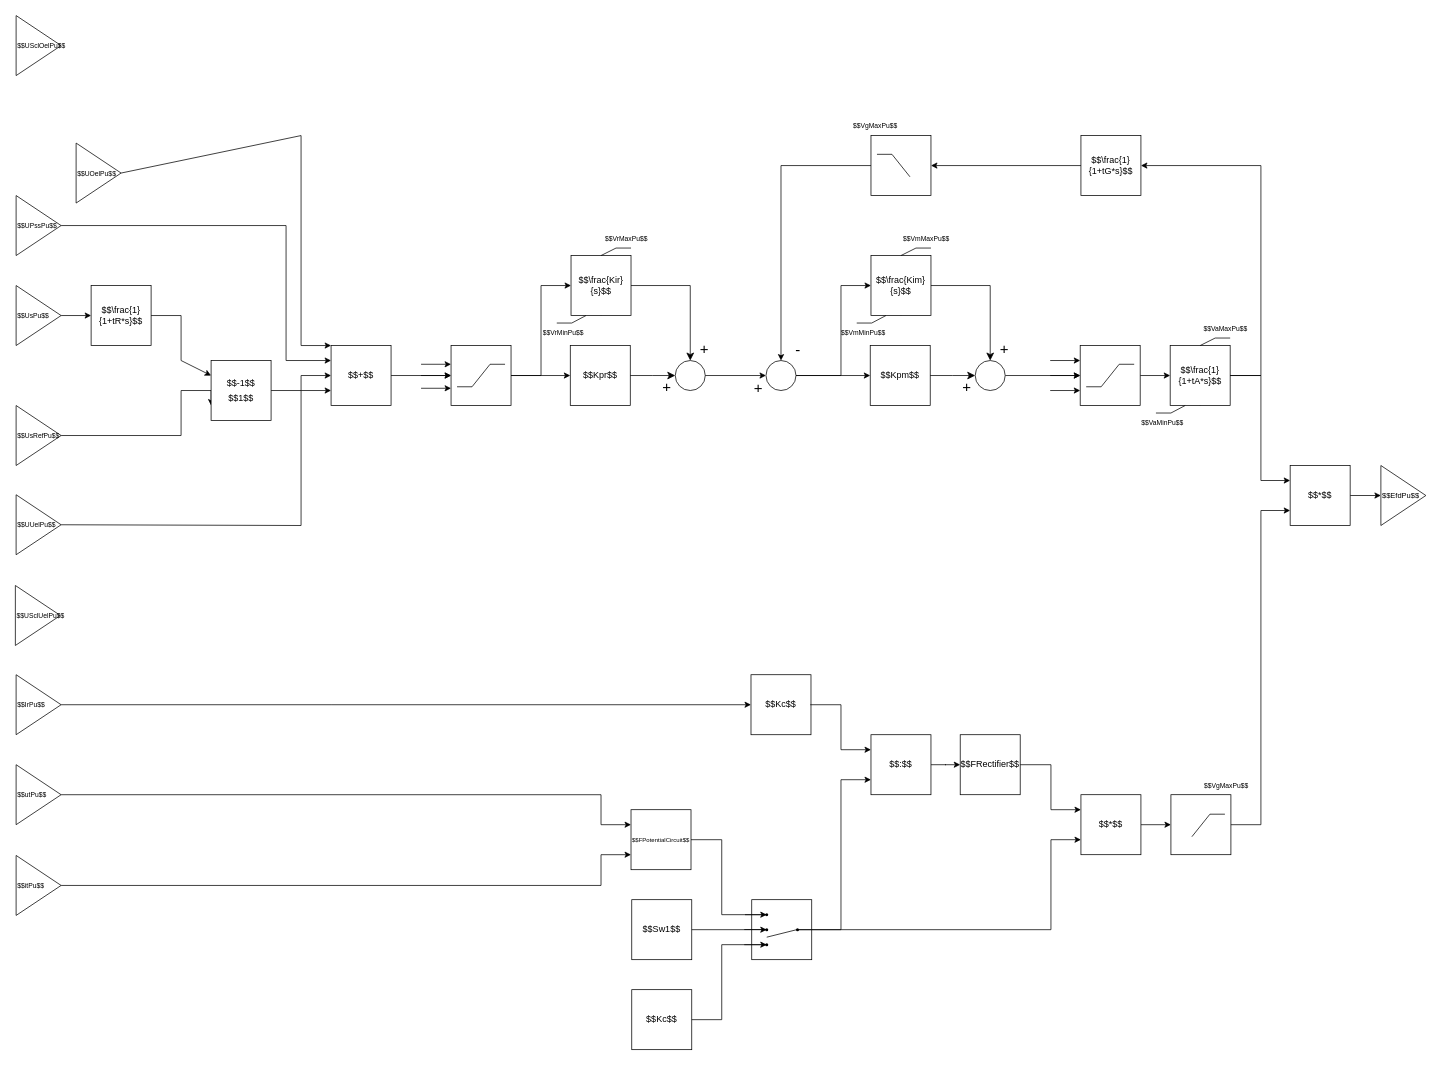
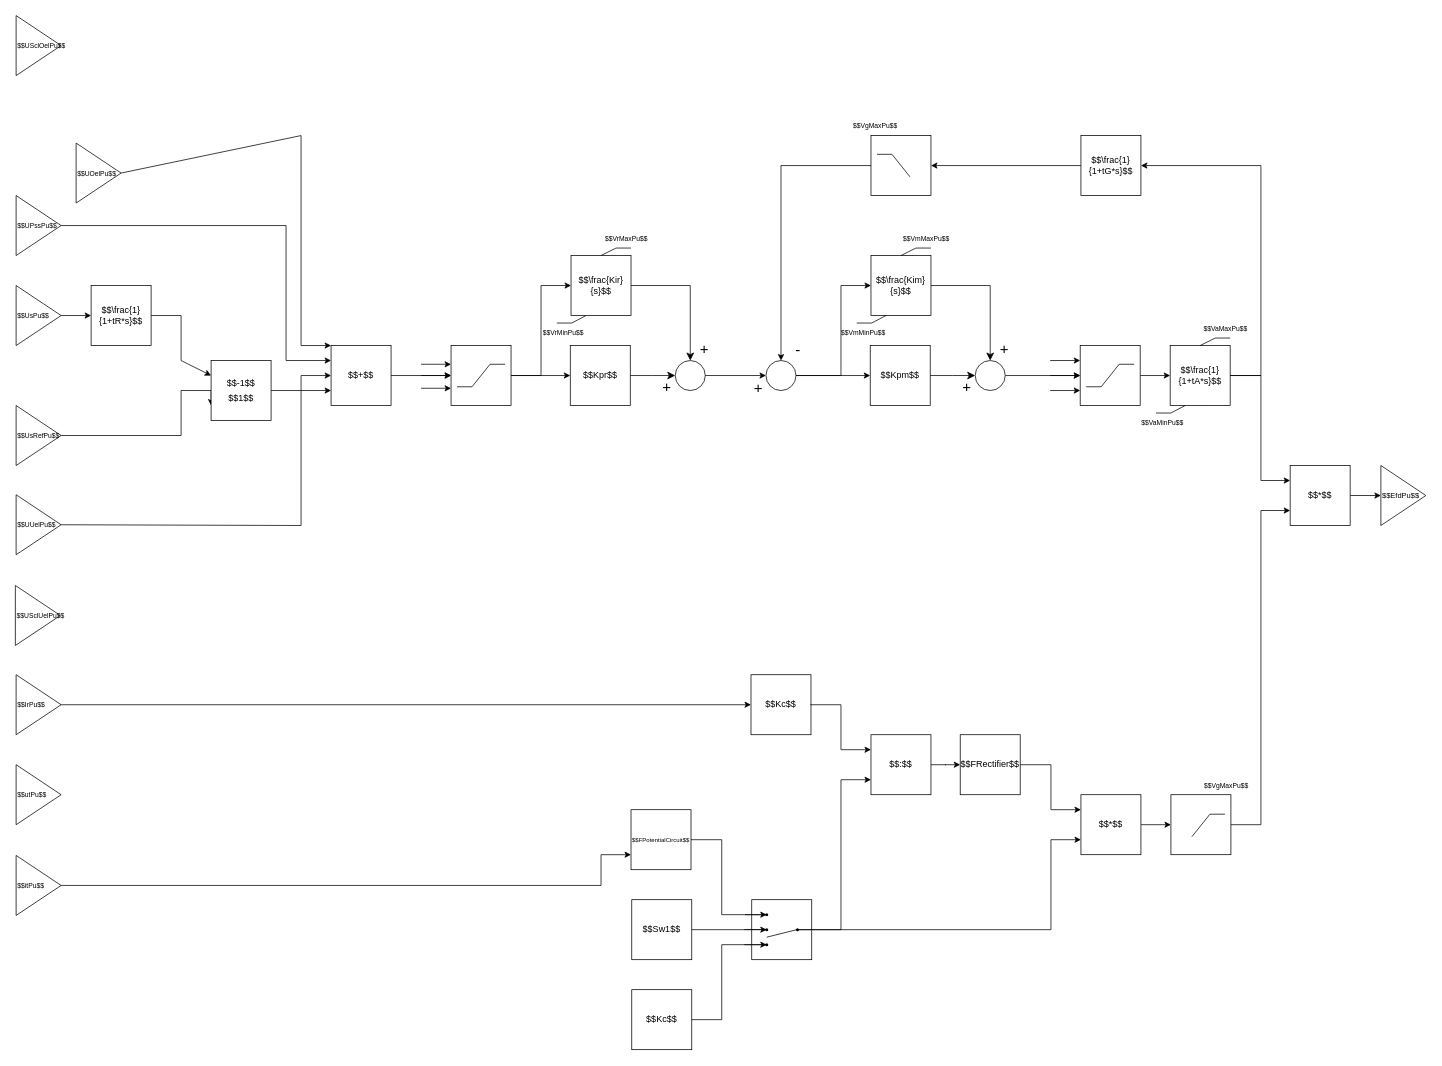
(331, 795) -> none
